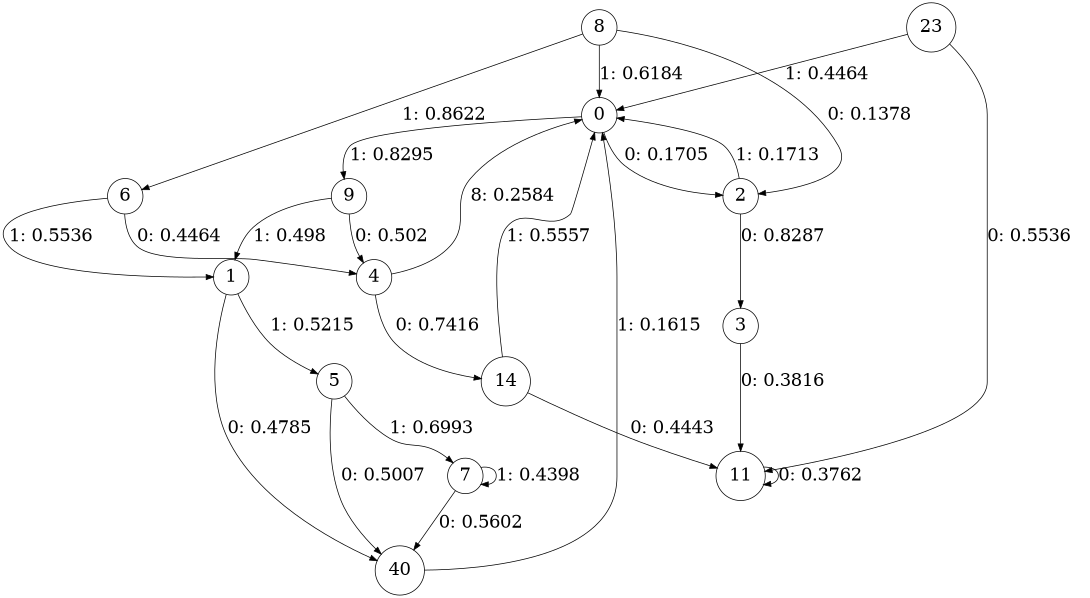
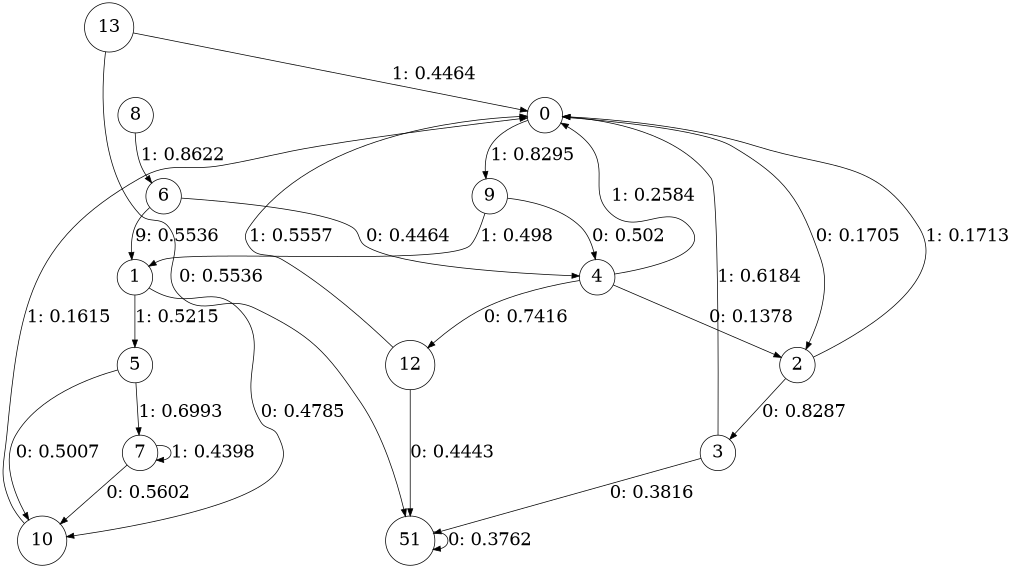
(931, 27) -> (109, 27)
(599, 68) -> (716, 227)
(784, 90) -> (694, 320)
(521, 196) -> (661, 196)
(59, 237) -> (185, 237)
(506, 381) -> (410, 365)
(741, 476) -> (410, 541)
(400, 570) -> (42, 541)
